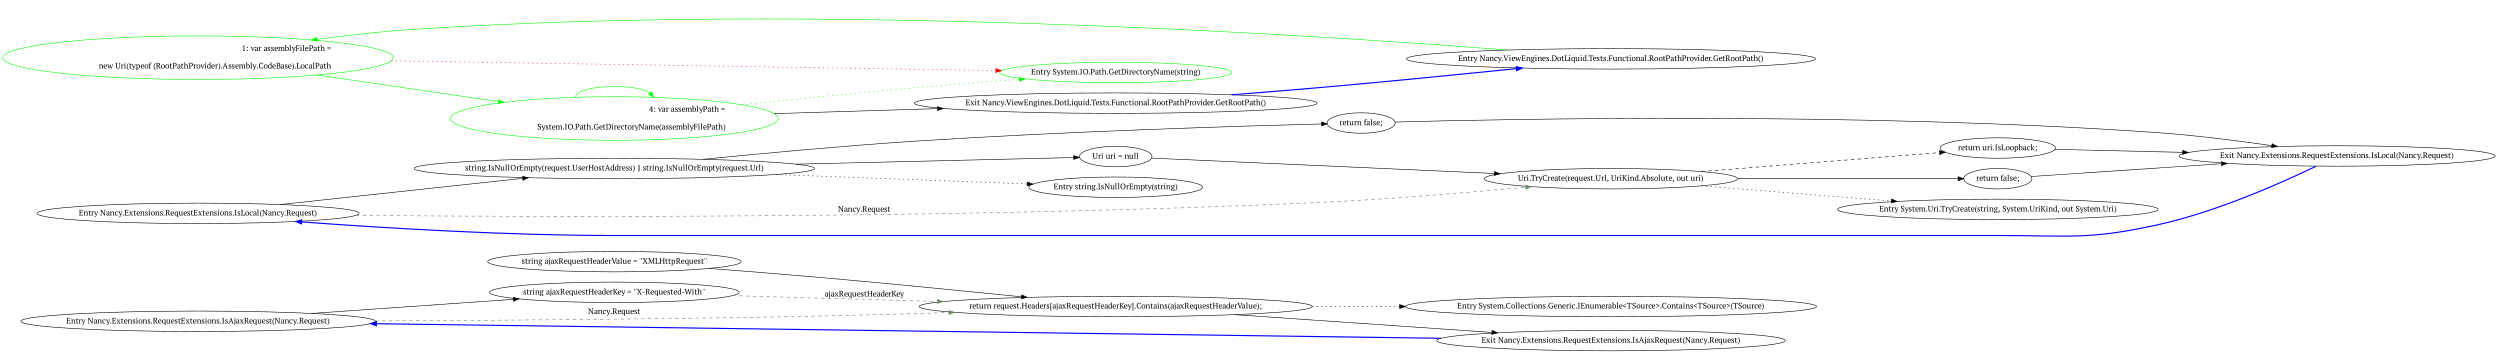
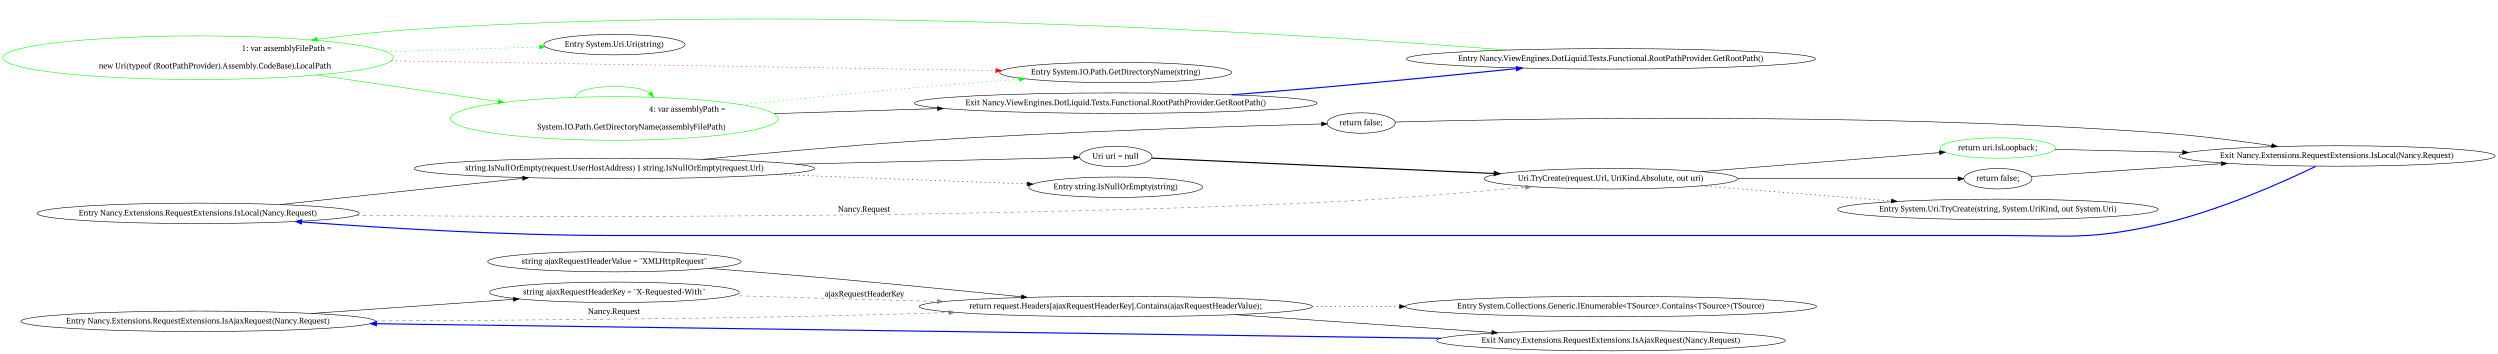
none -> (614, 45)
(1116, 72) -> (1116, 72)
(1998, 148) -> (1998, 148)
(1820, 162) -> (1820, 162)
(1323, 166) -> (1323, 166)
